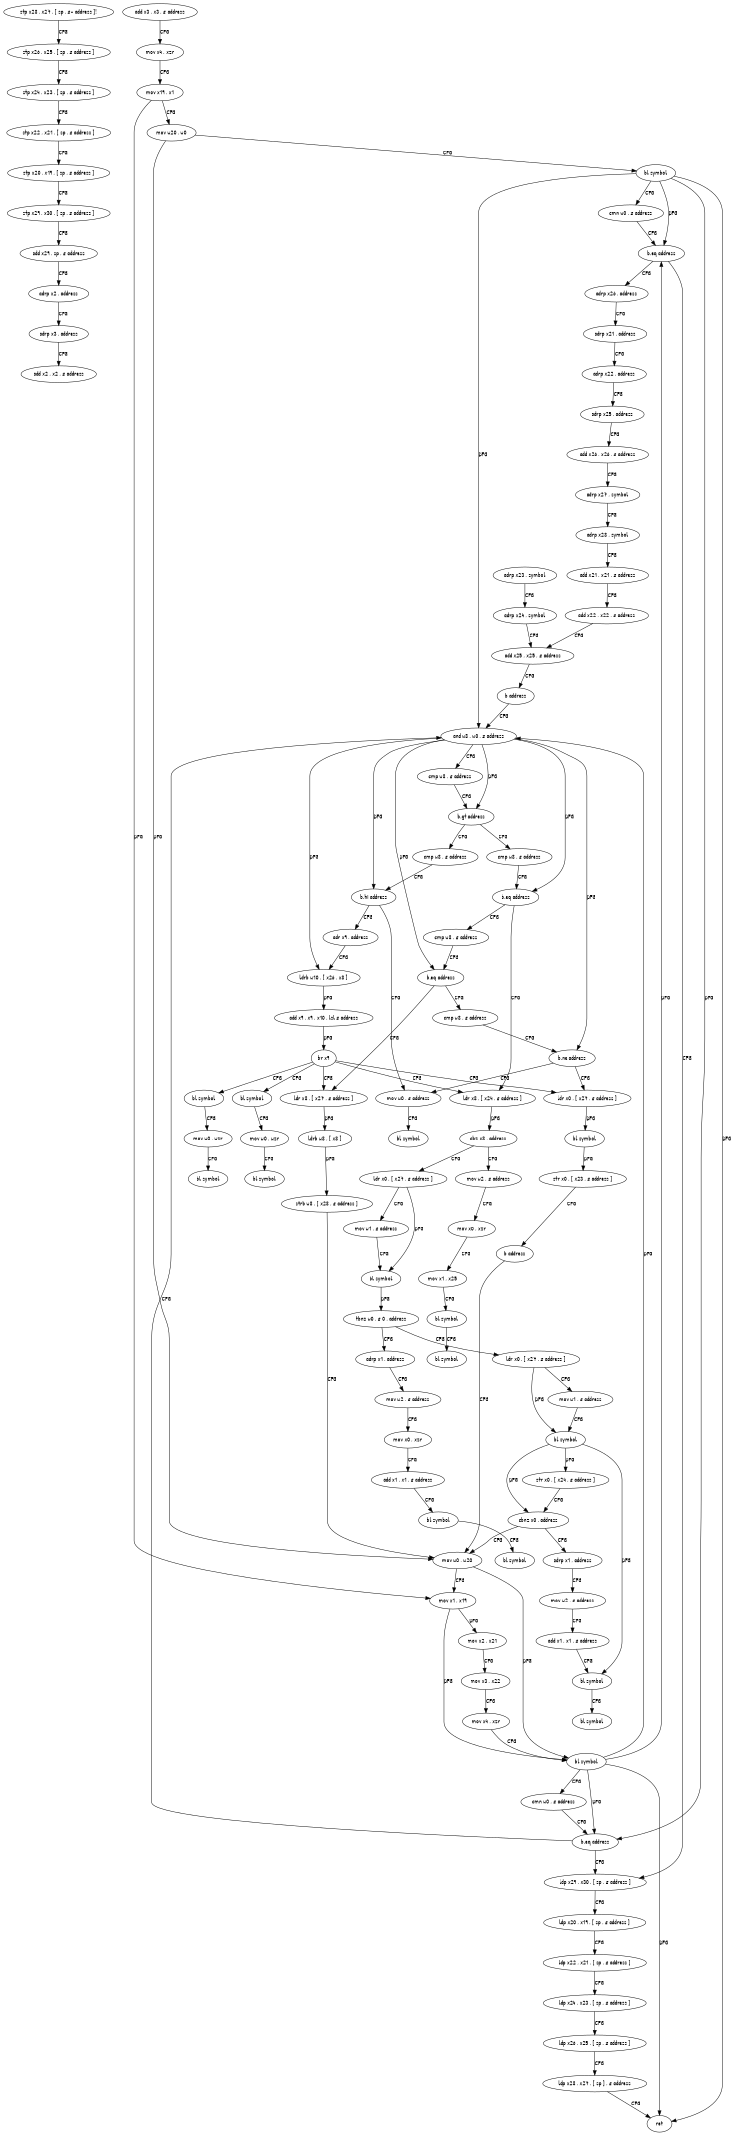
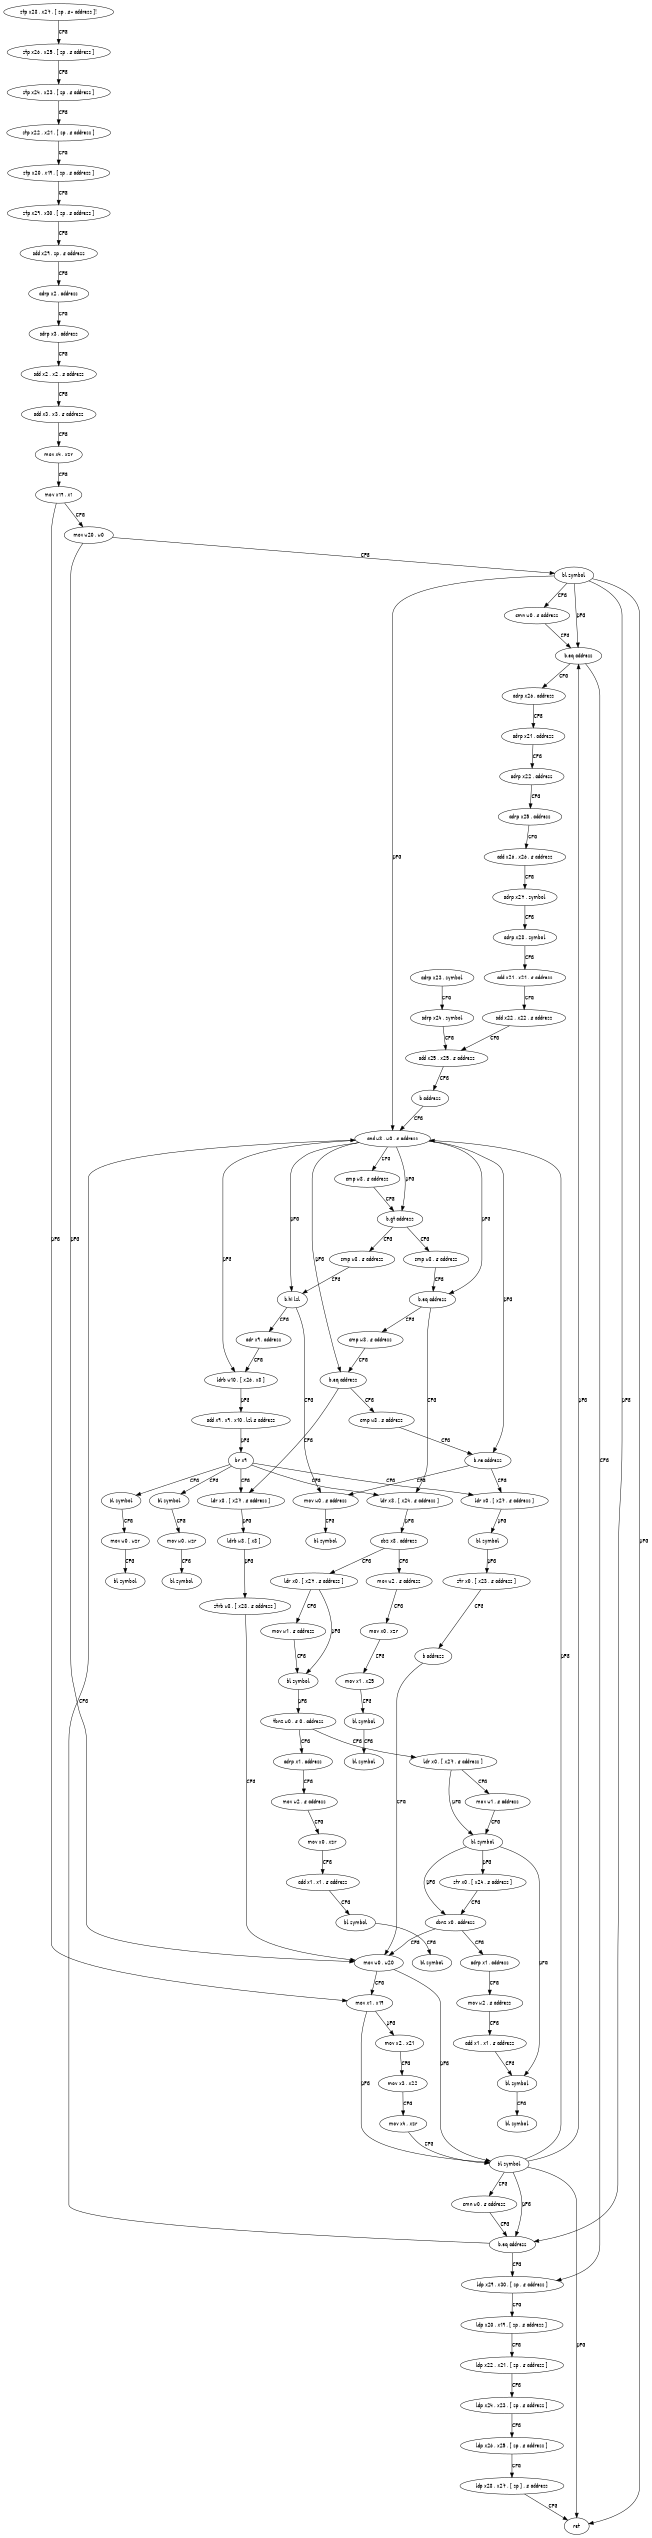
none -> (59, 392)
(374, 897) -> (292, 1300)
